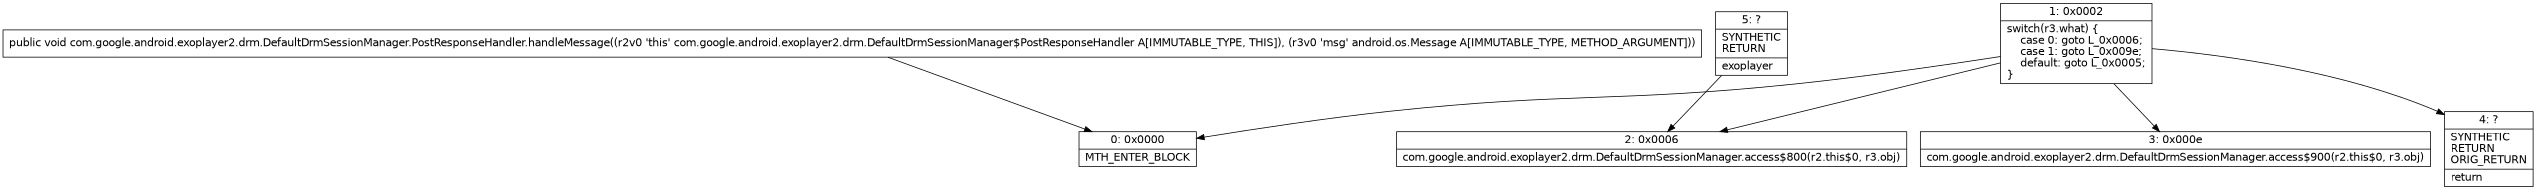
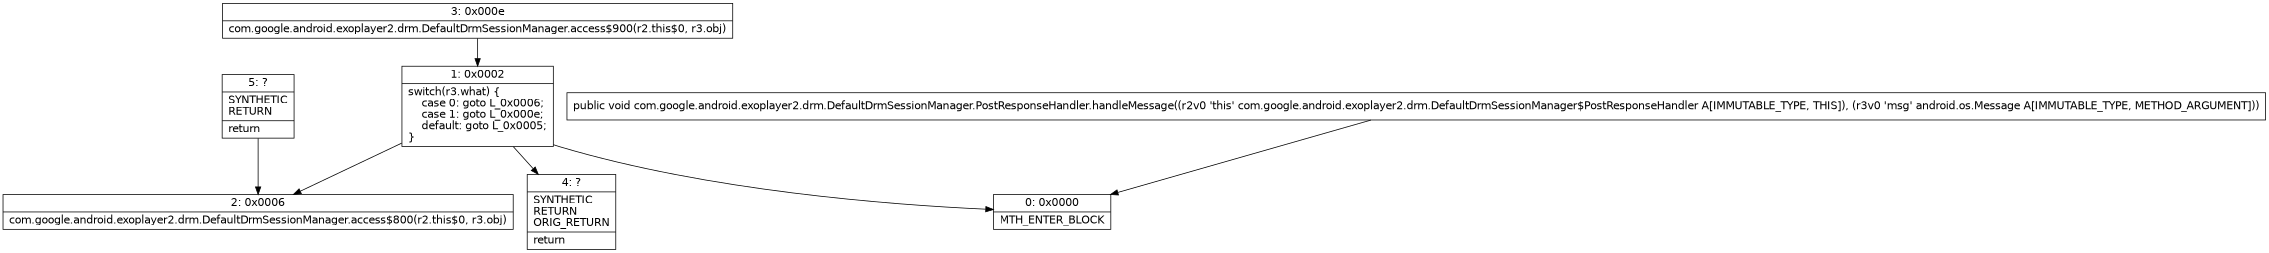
(2074, 52) -> (476, 115)
(1747, 66) -> (244, 129)
(2134, 105) -> (478, 49)
